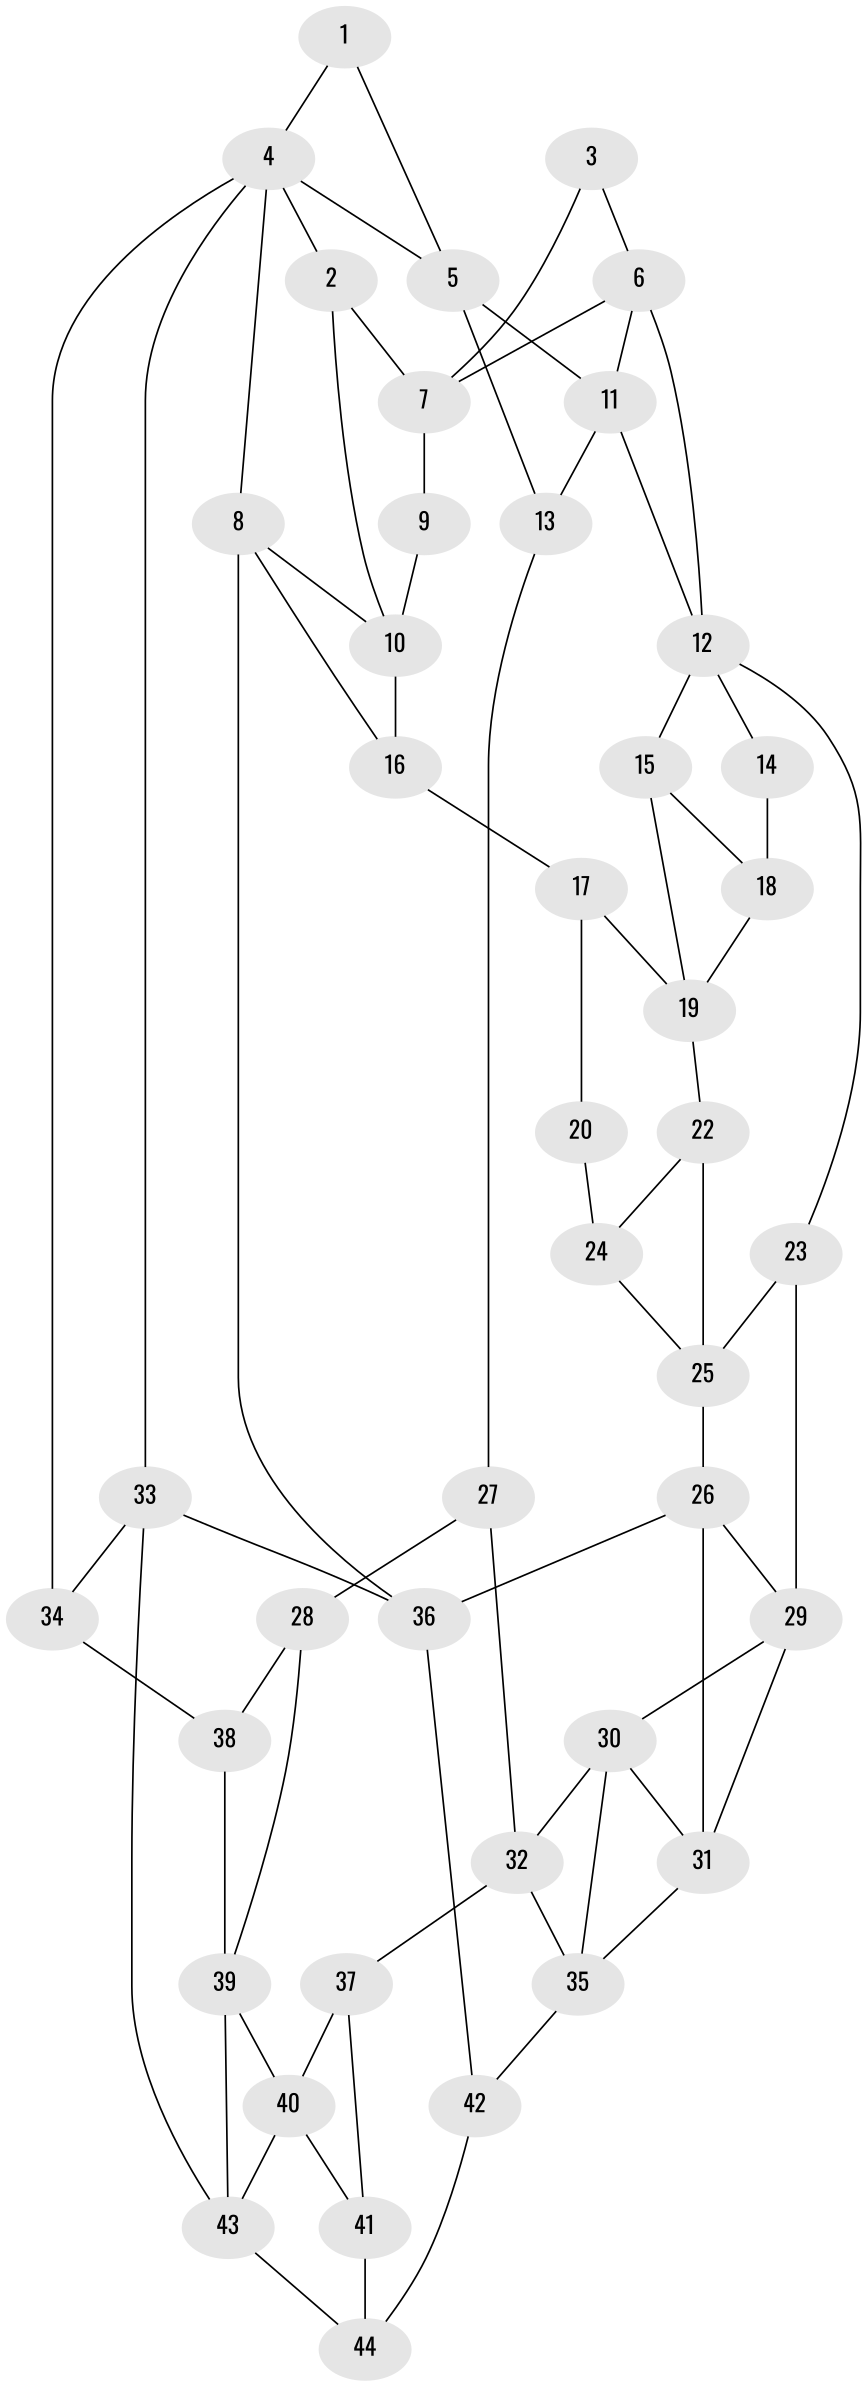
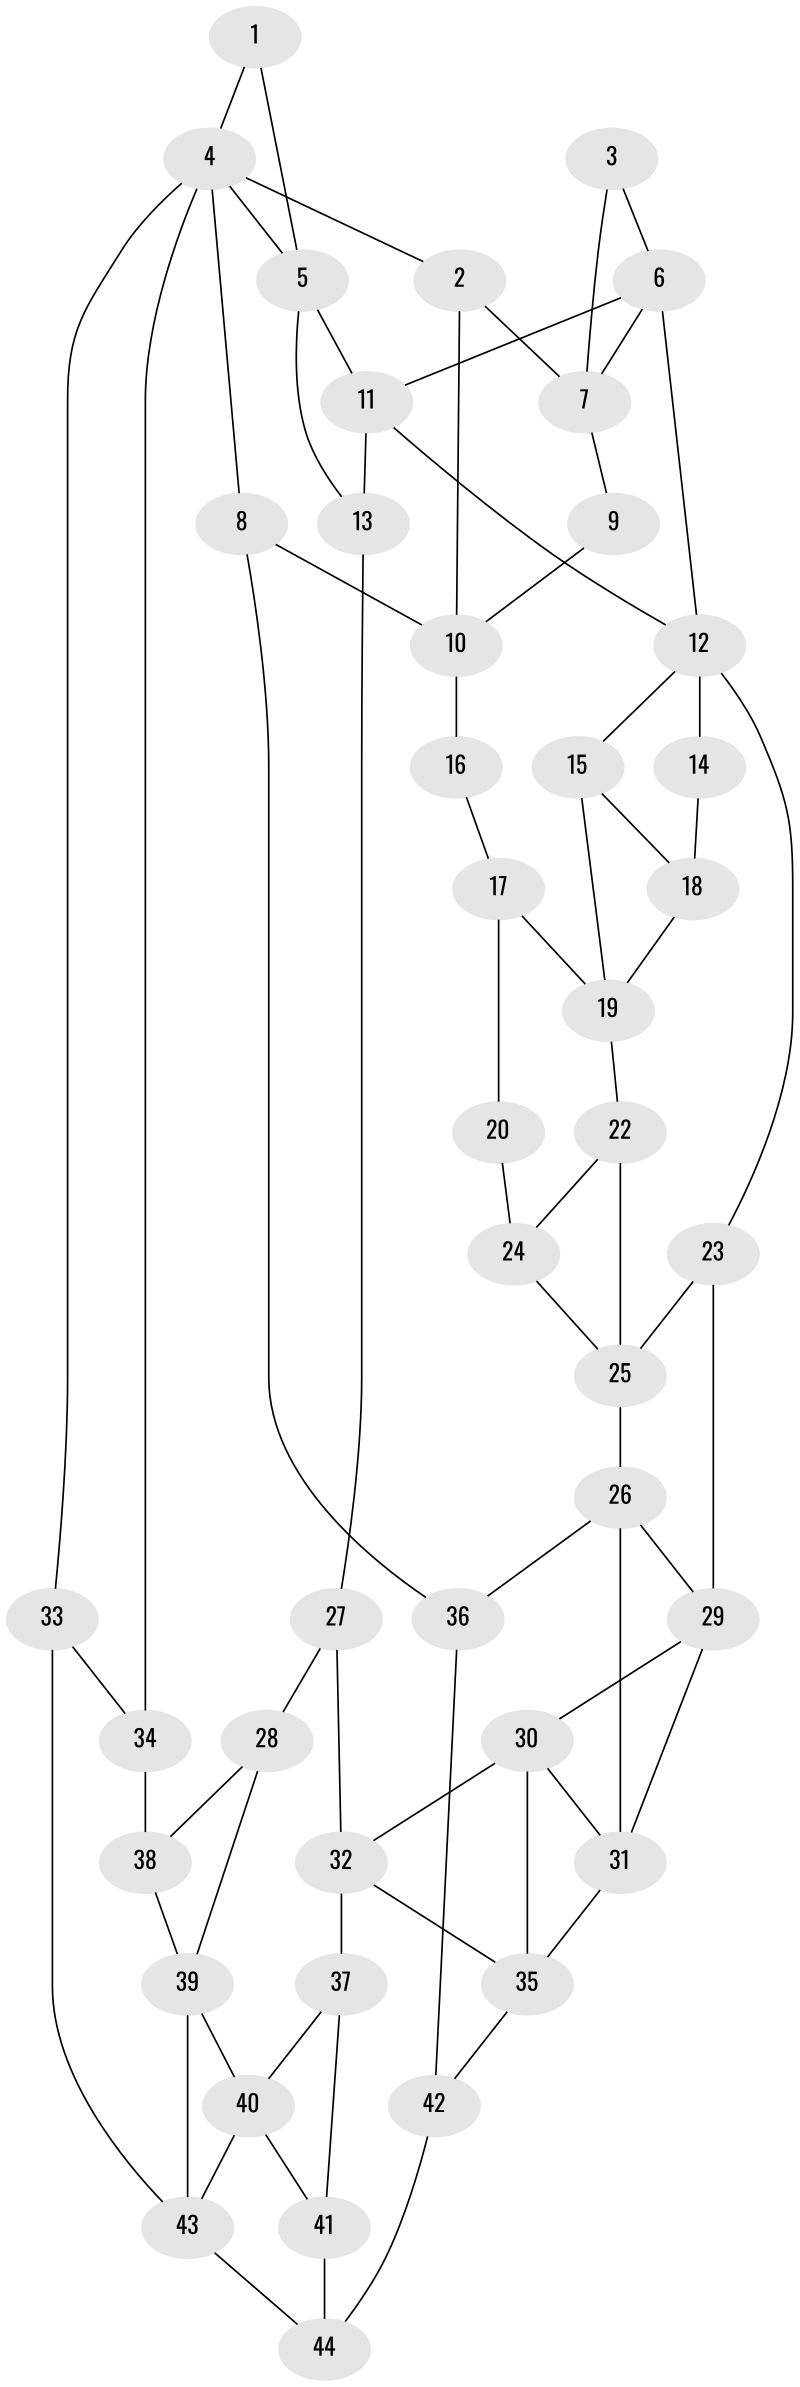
(315, 646) -> none
(286, 1557) -> none
